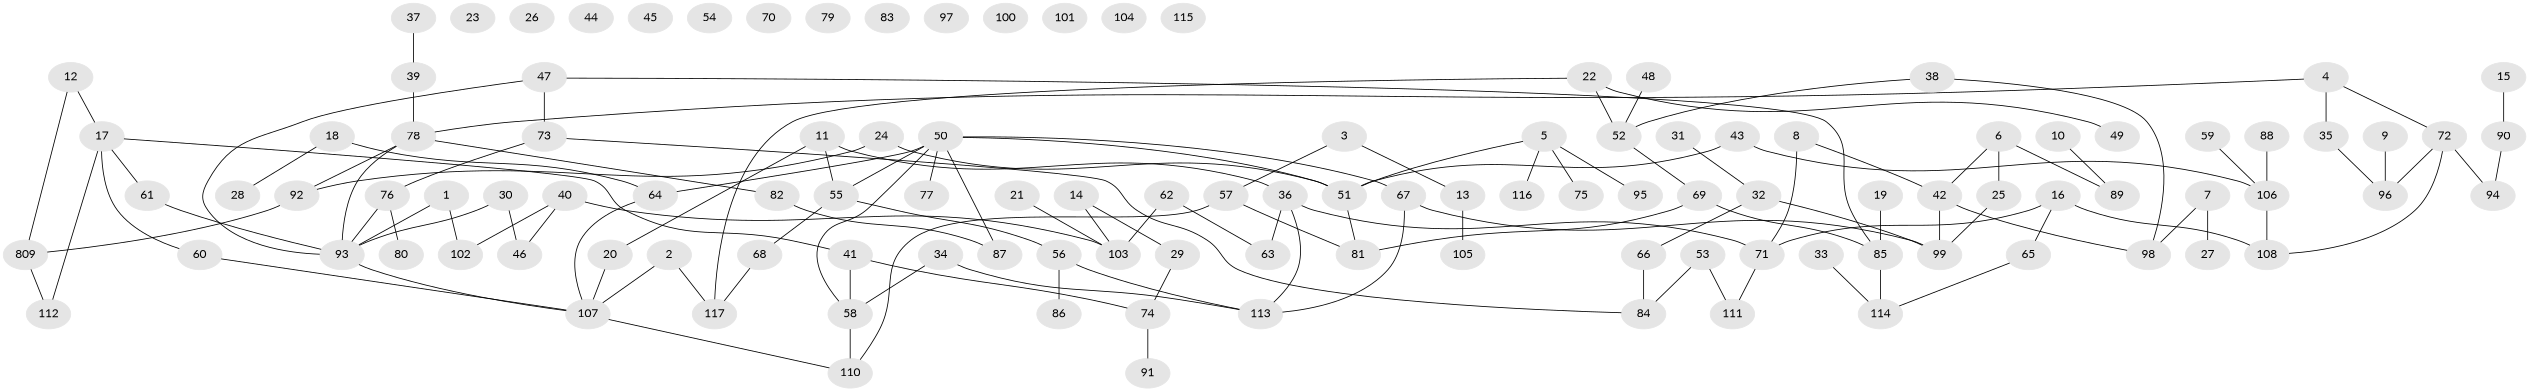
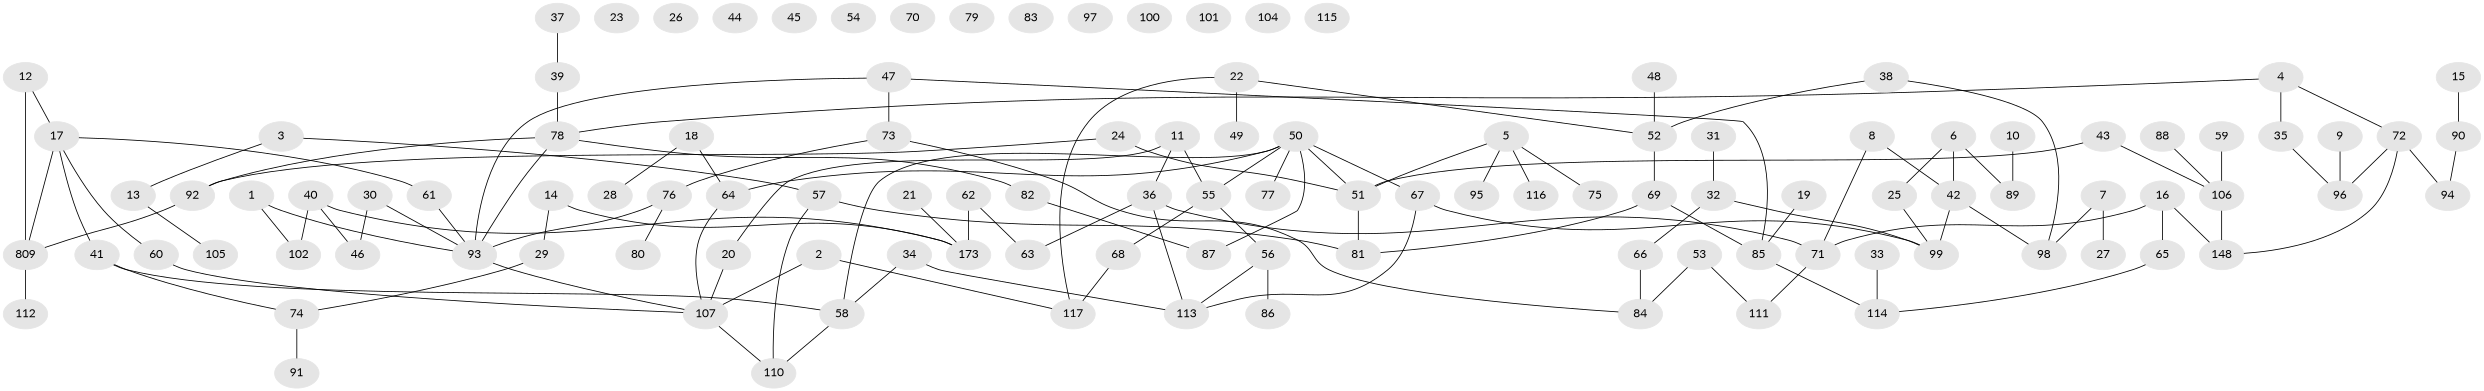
(75, 225) -> (41, 196)
(1118, 255) -> (969, 255)
(2267, 255) -> (2222, 255)
